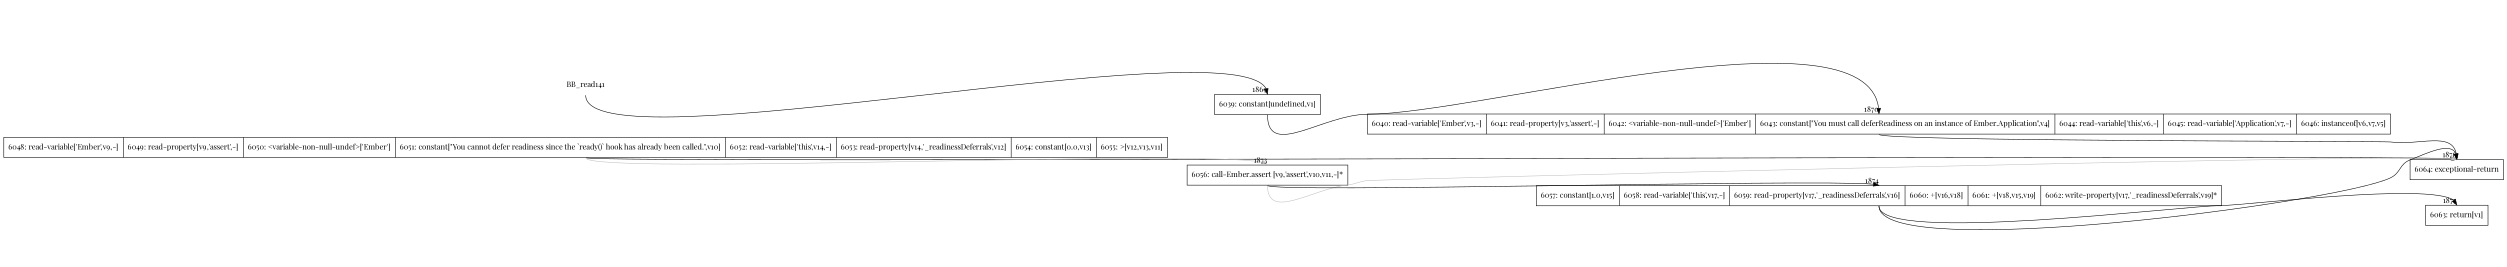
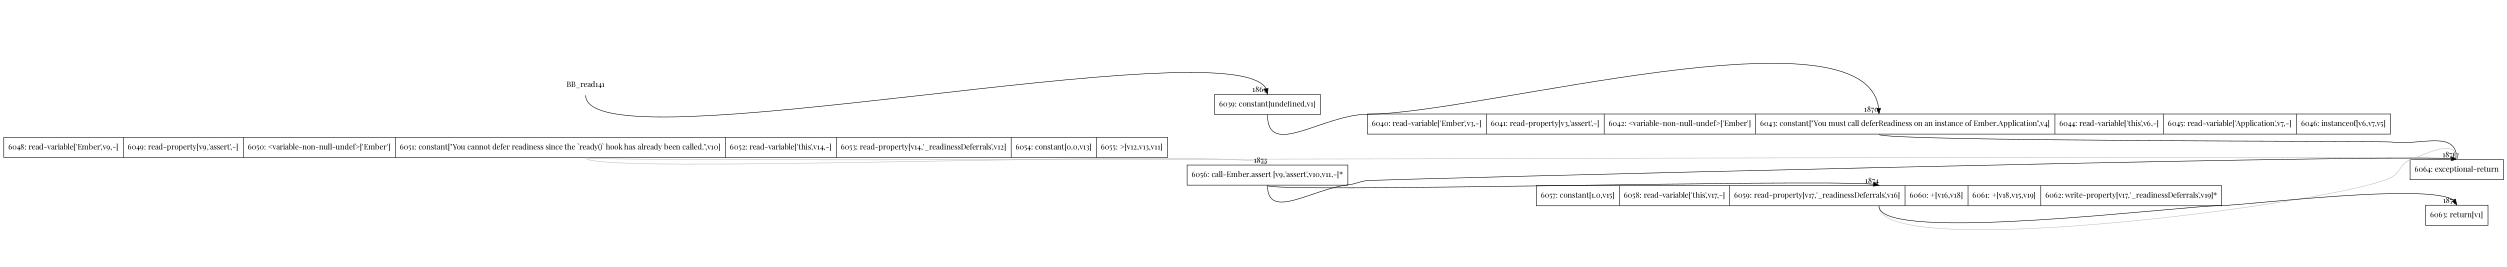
(1518, 159) -> (1518, 159)
(1853, 168) -> (1853, 168)
(2172, 216) -> (2172, 216)
